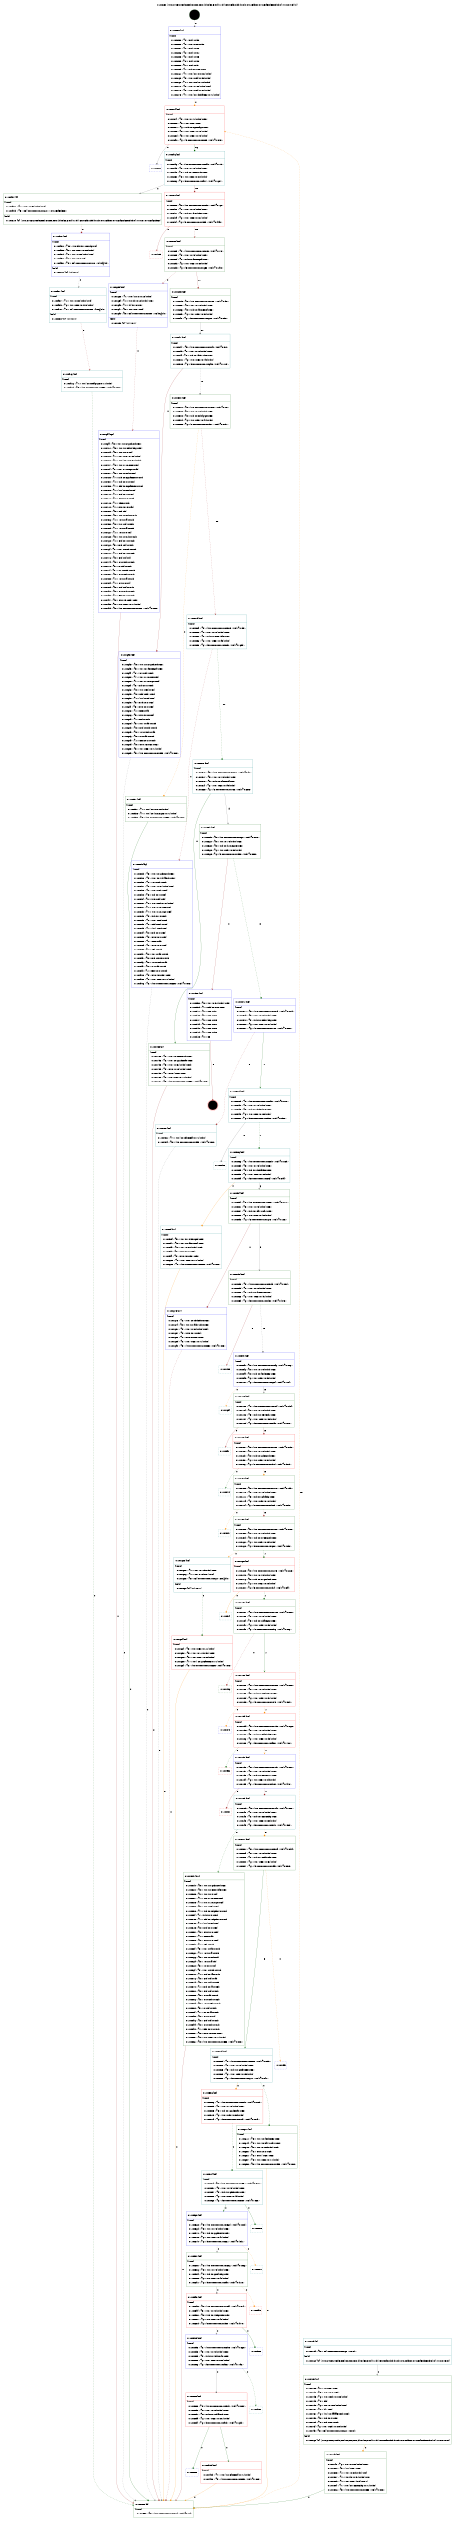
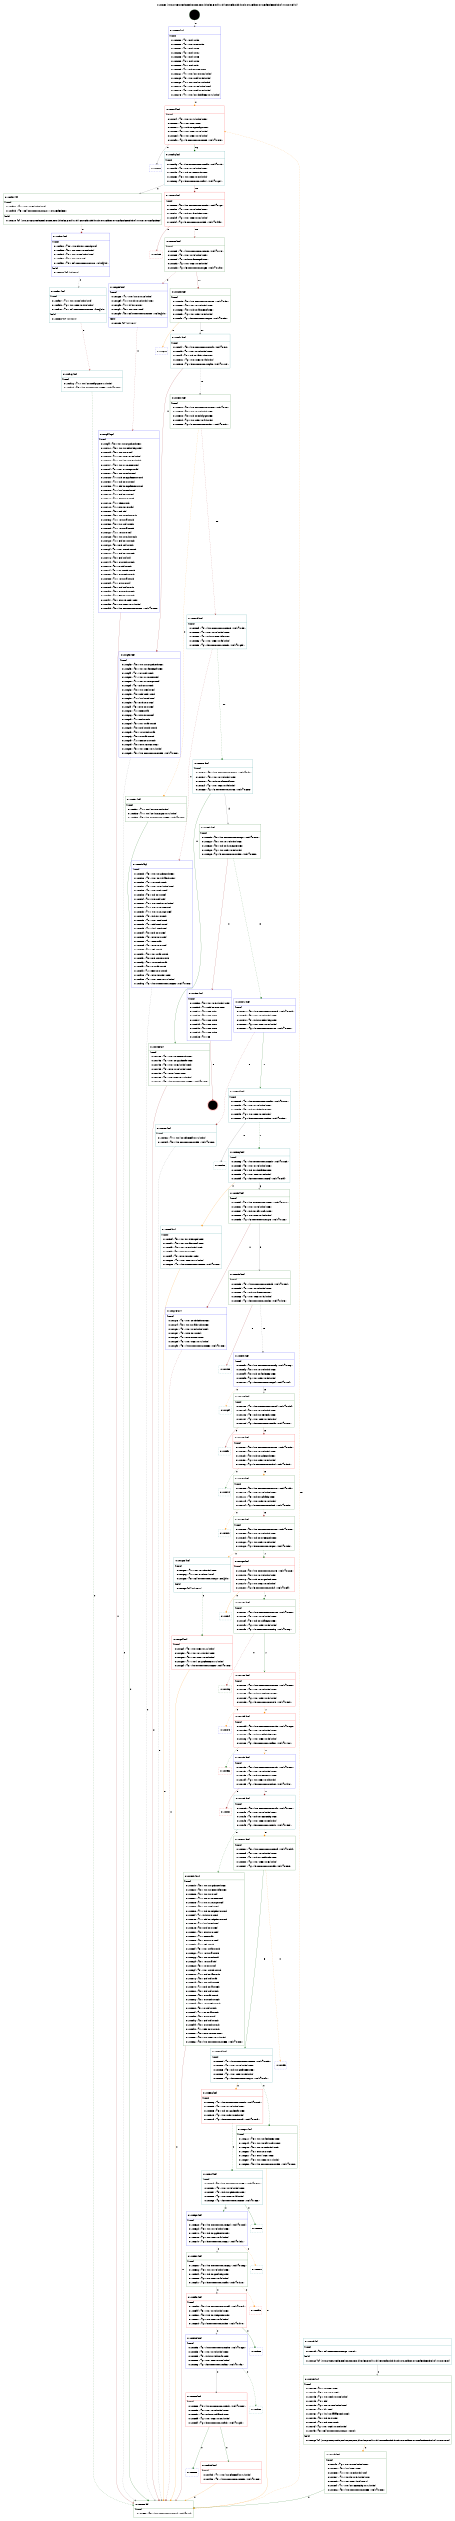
none -> (161, 351)
